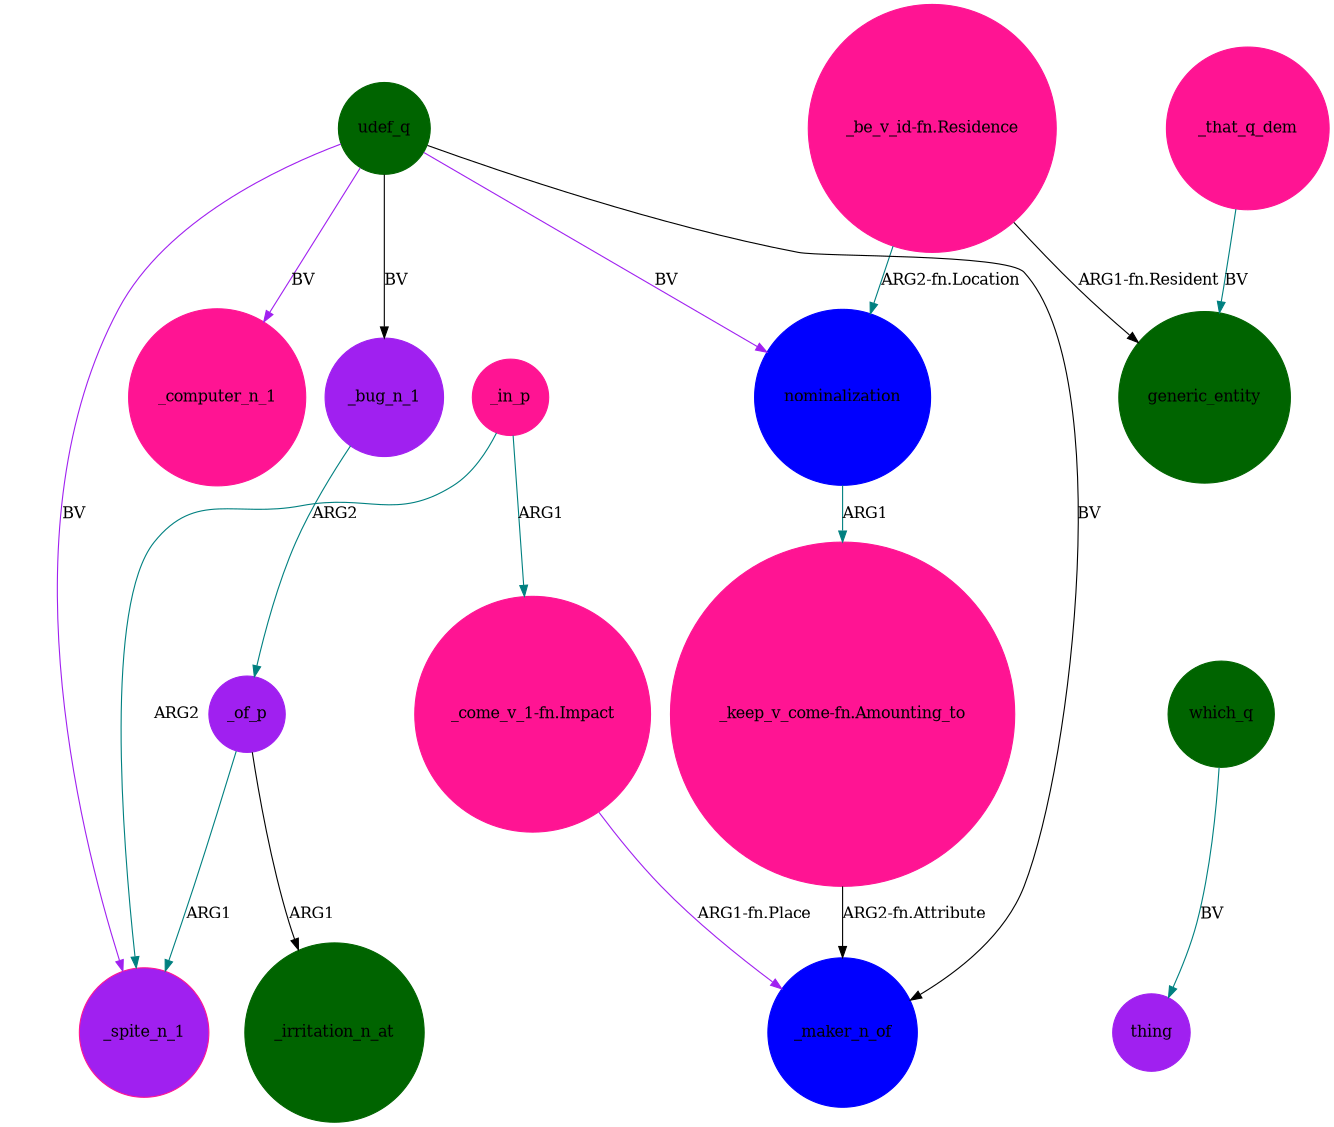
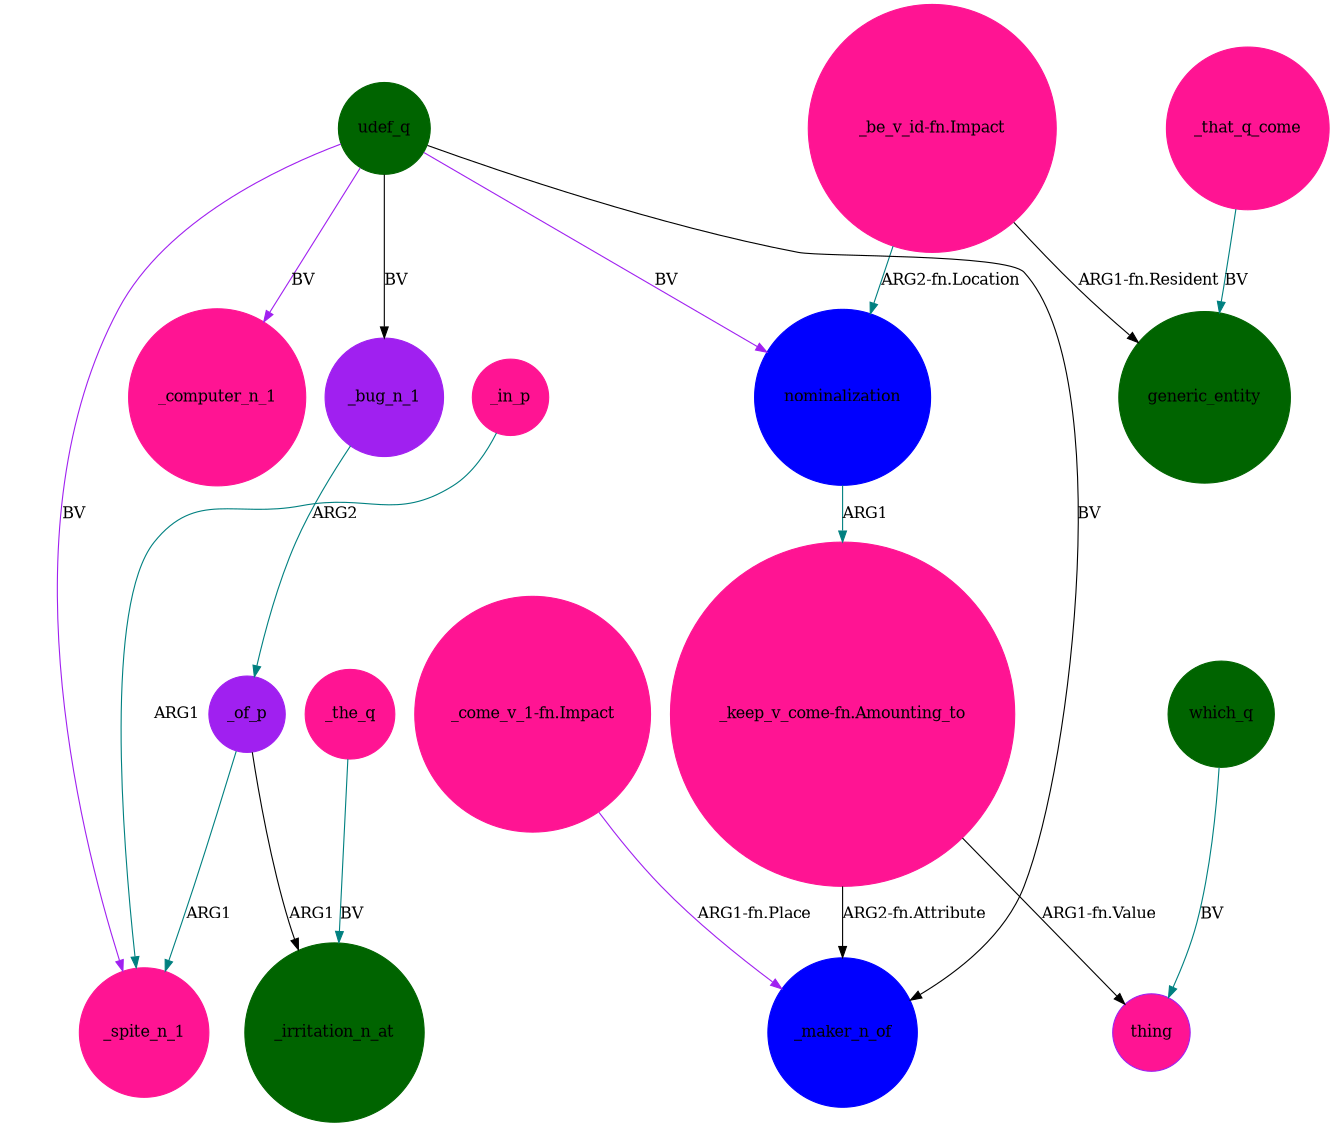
(932, 128) -> (932, 128)
(1248, 128) -> (1248, 128)
(518, 510) -> none
(177, 714) -> (177, 714)
none -> (350, 714)
none -> (1040, 917)
(144, 1033) -> (144, 1033)
(1151, 1033) -> (1151, 1033)
